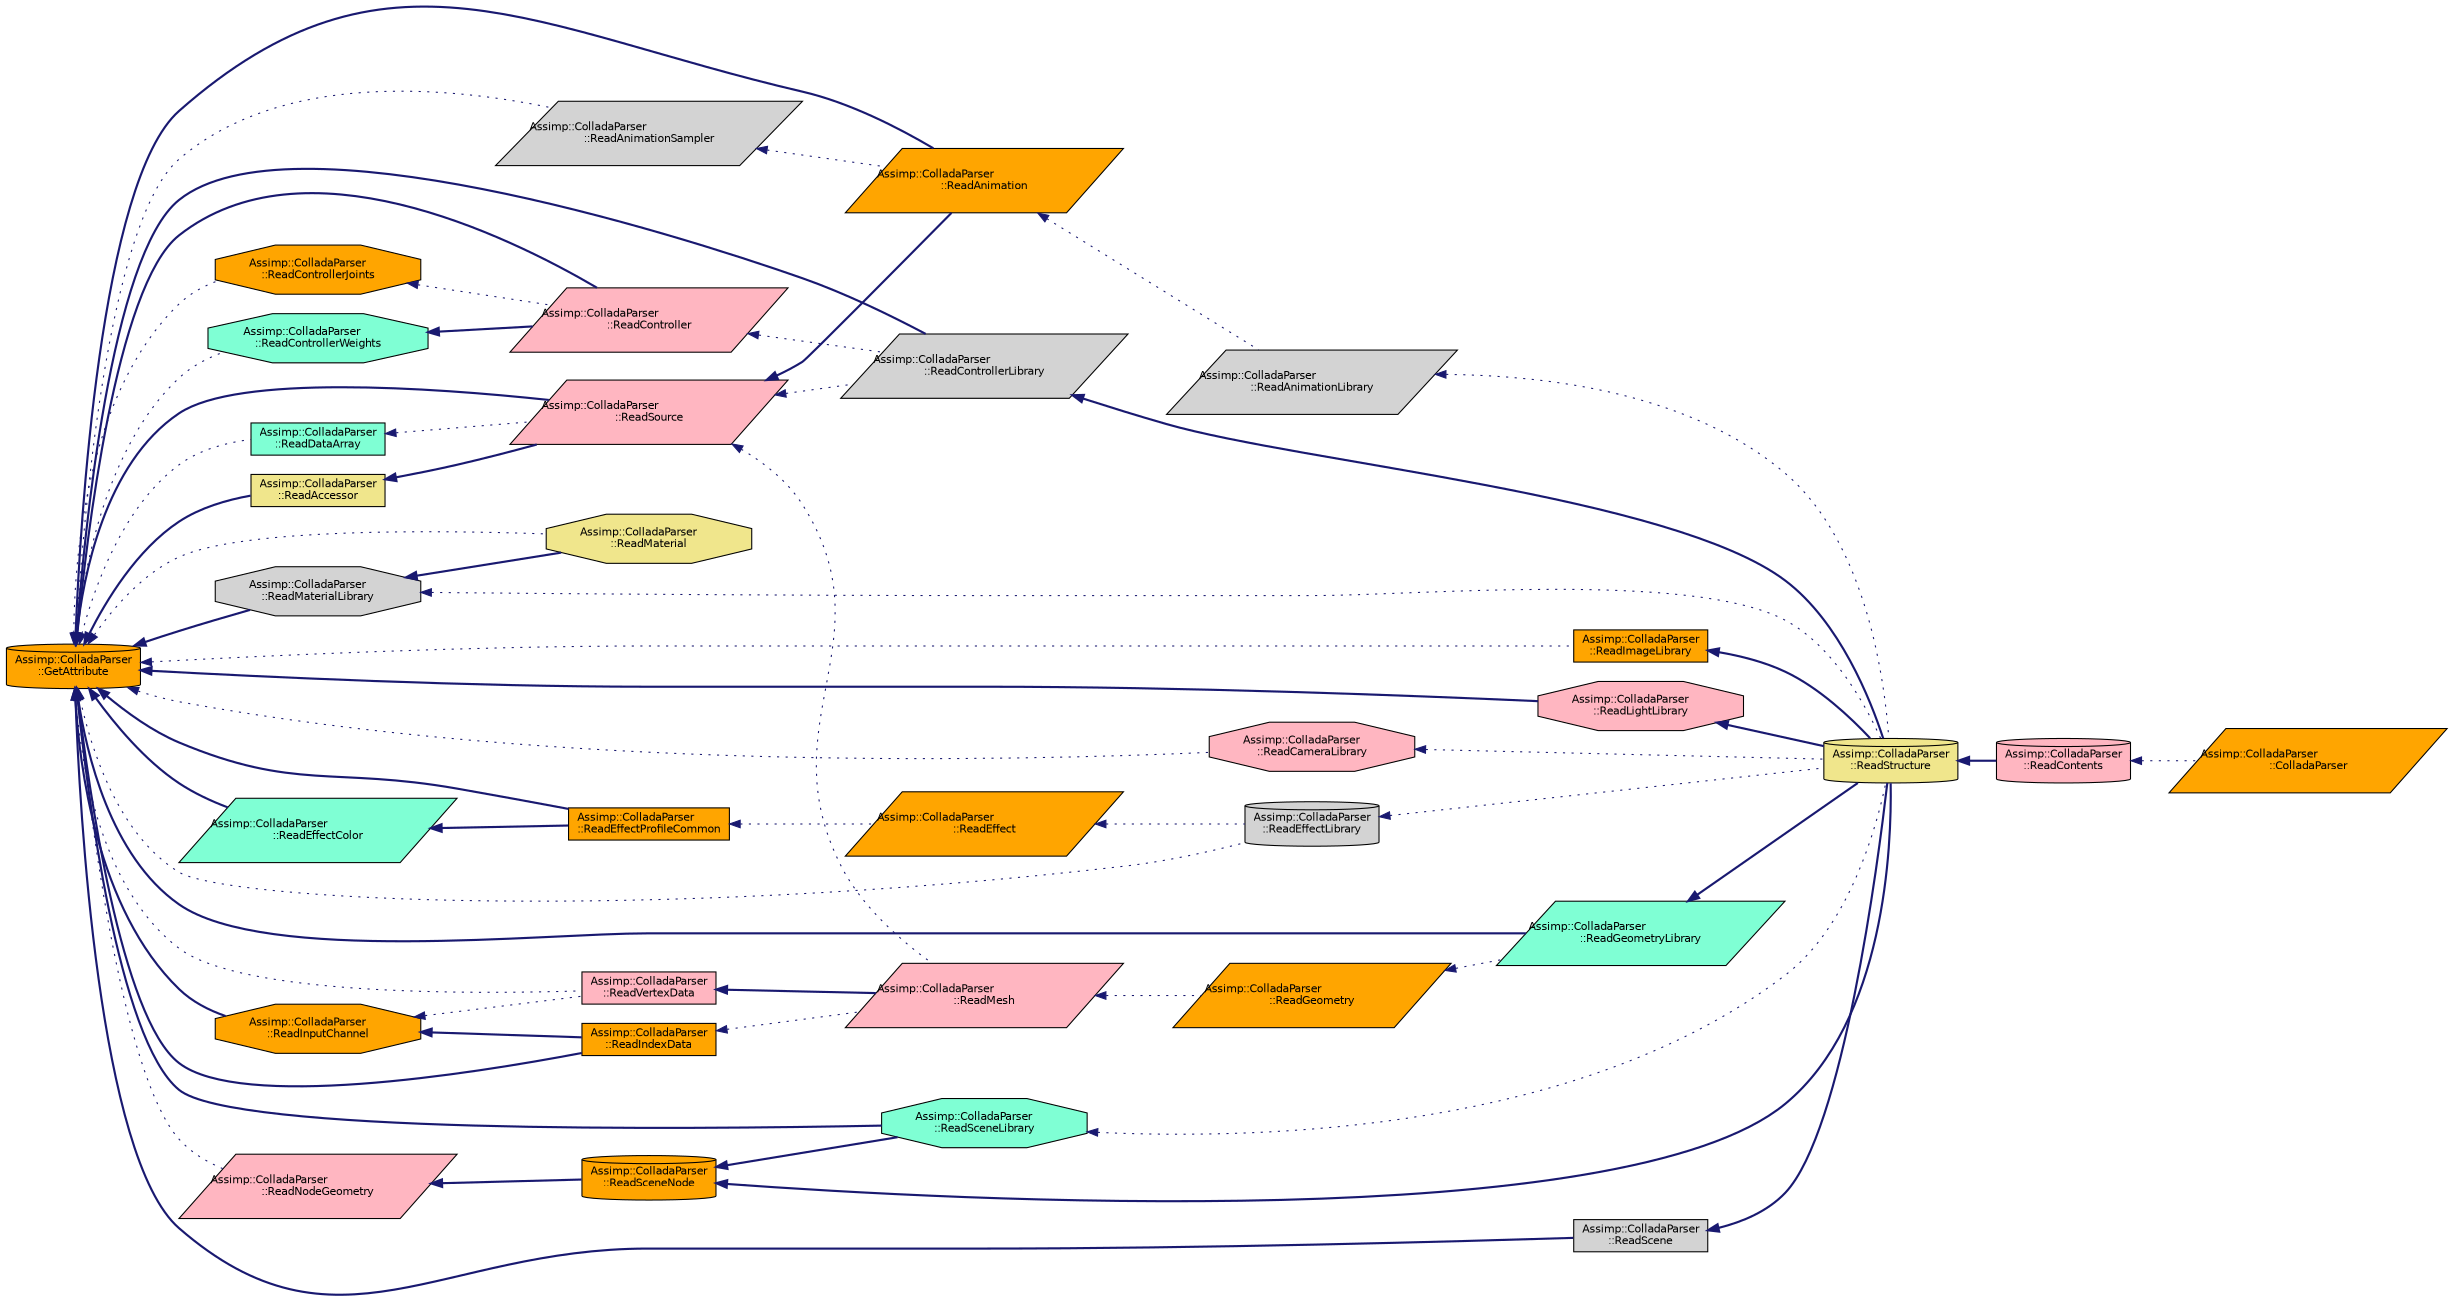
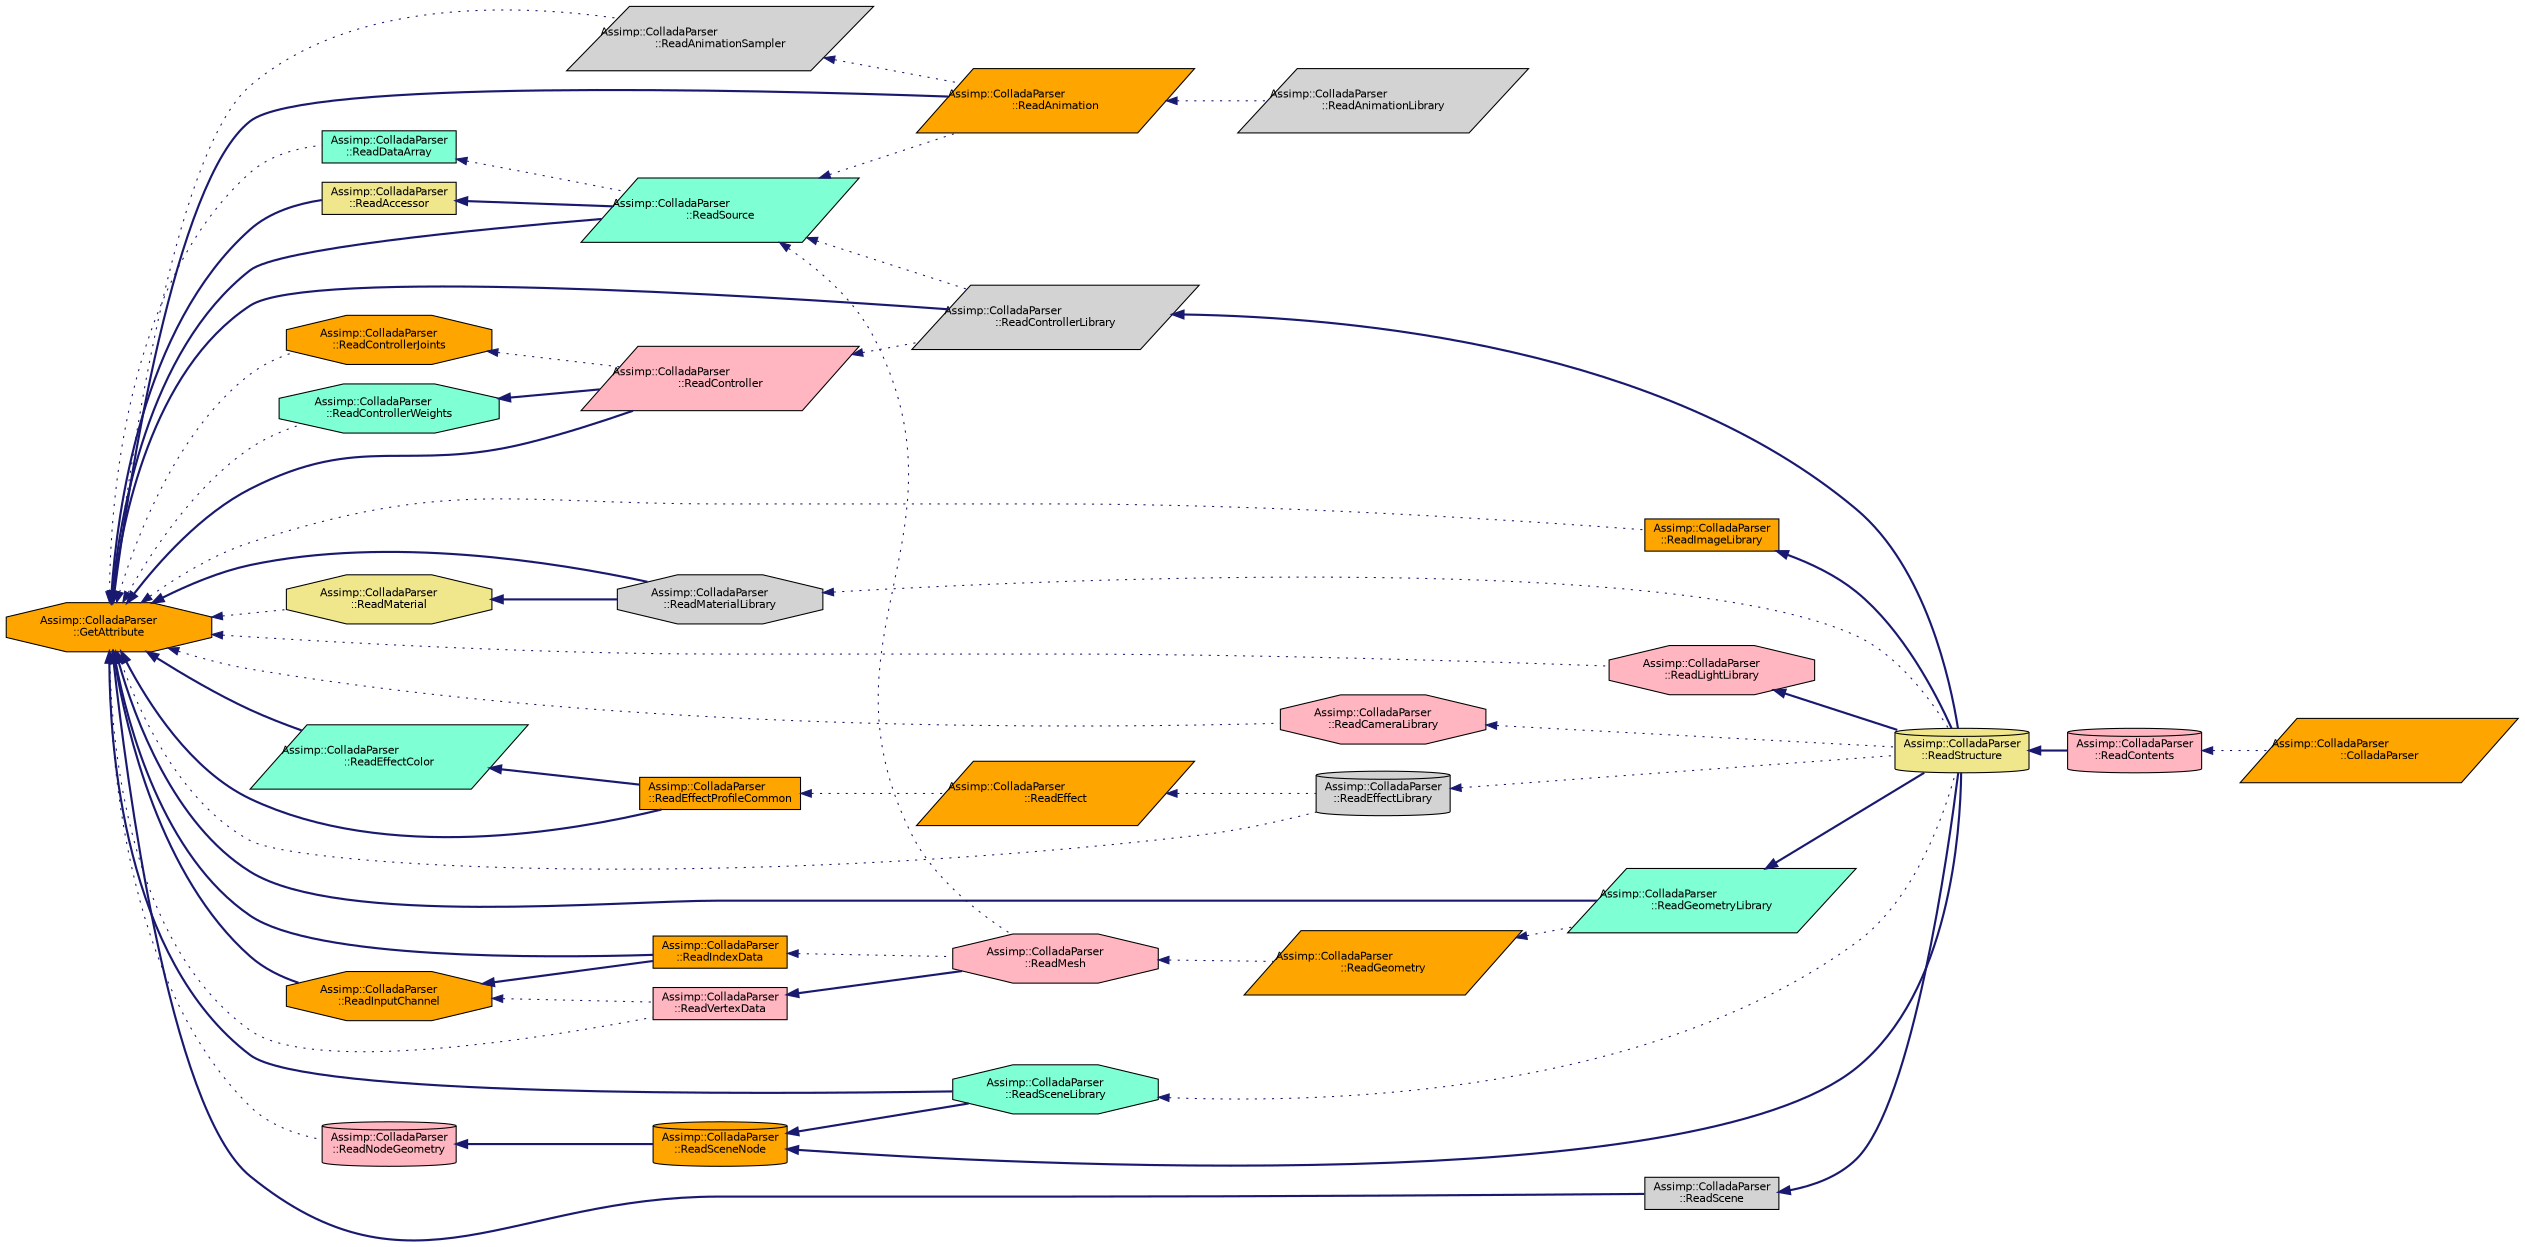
(871, 294) -> (893, 154)
(649, 412) -> (720, 210)
(1757, 453) -> none
(489, 564) -> (560, 599)
(73, 666) -> (109, 627)
(845, 687) -> (916, 654)
(984, 996) -> (1056, 959)
(318, 1186) -> (389, 1144)
